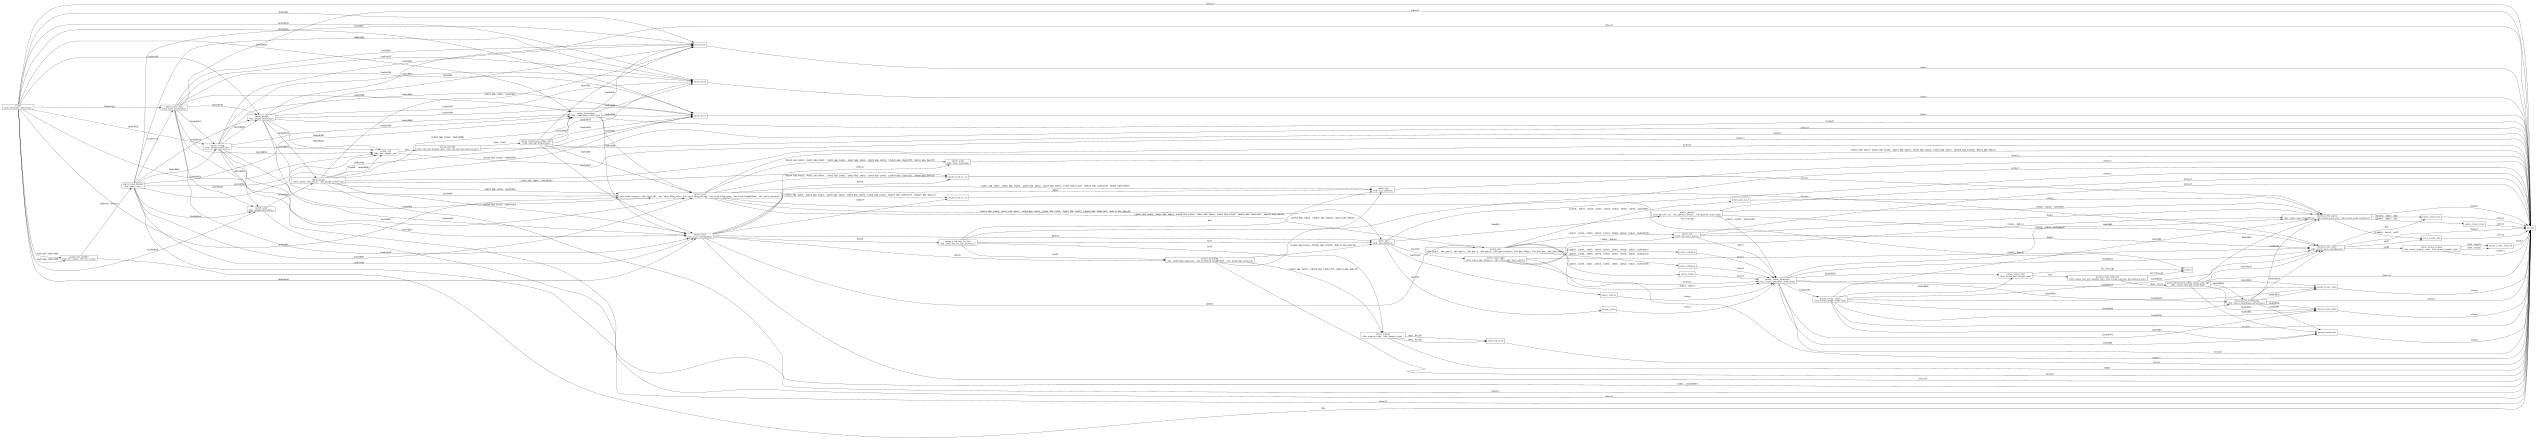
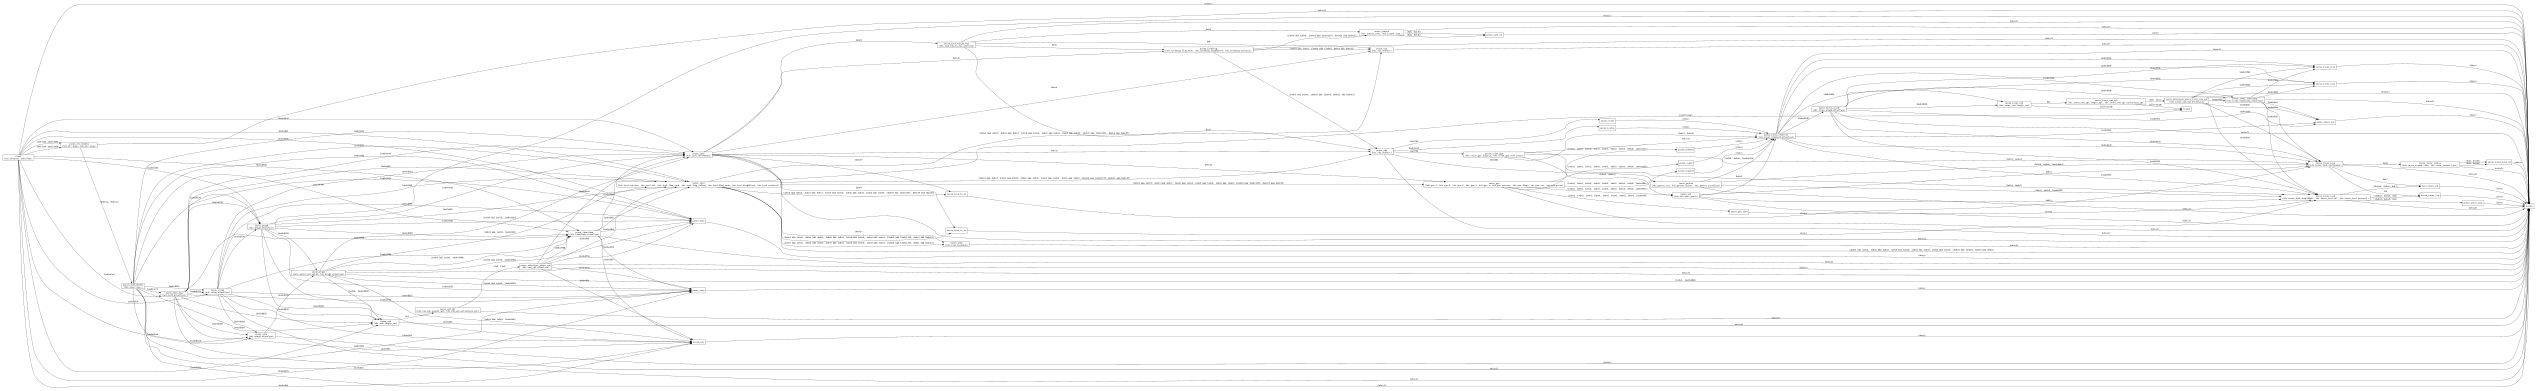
(646, 180) -> (511, 285)
(2108, 368) -> (2106, 27)
(1323, 408) -> (1322, 10)
